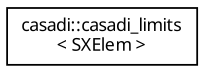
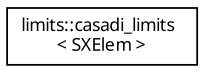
(102, 36) -> (102, 36)
